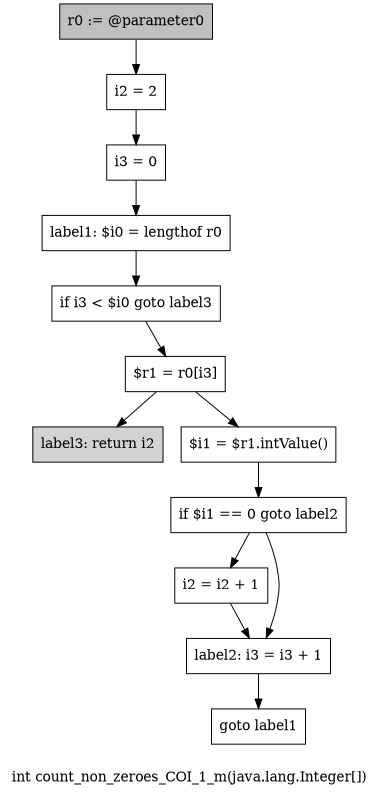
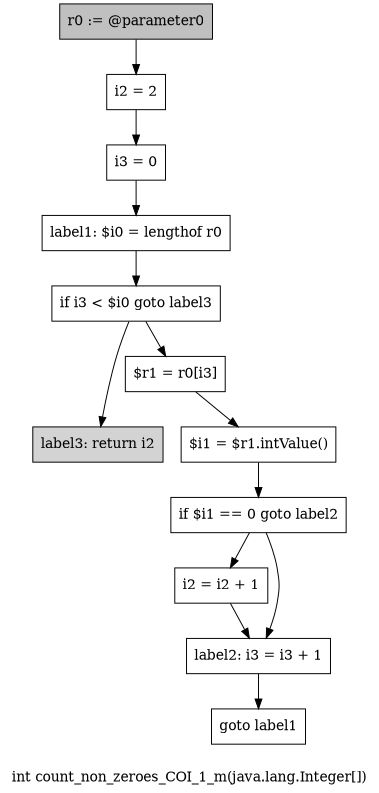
(140, 406) -> (113, 369)
